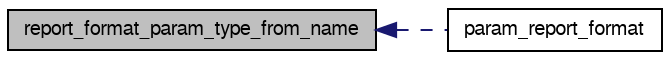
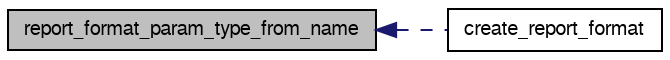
(555, 30) -> (555, 30)
